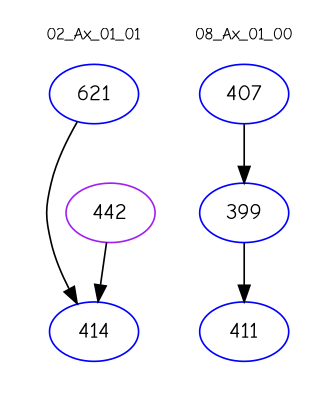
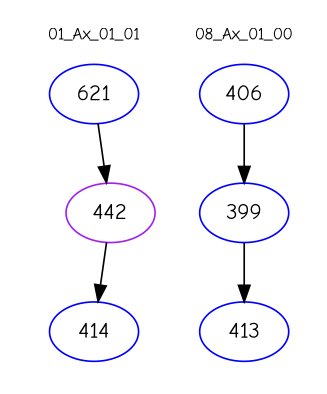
(94, 35) -> (94, 35)
(244, 94) -> (244, 94)
(47, 204) -> (101, 145)
(244, 332) -> (244, 332)
